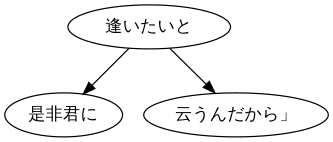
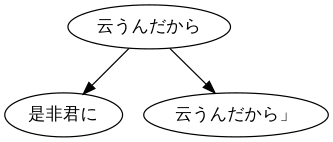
(149, 27) -> (149, 27)
